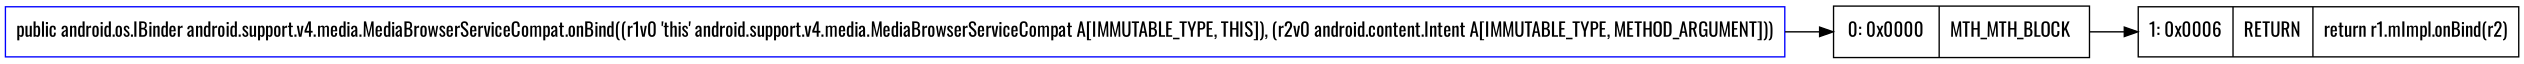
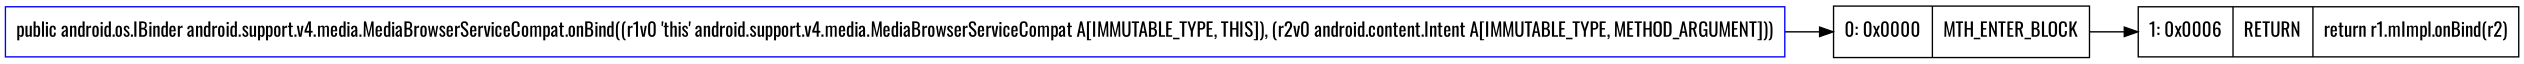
(2010, 31) -> (2011, 31)
